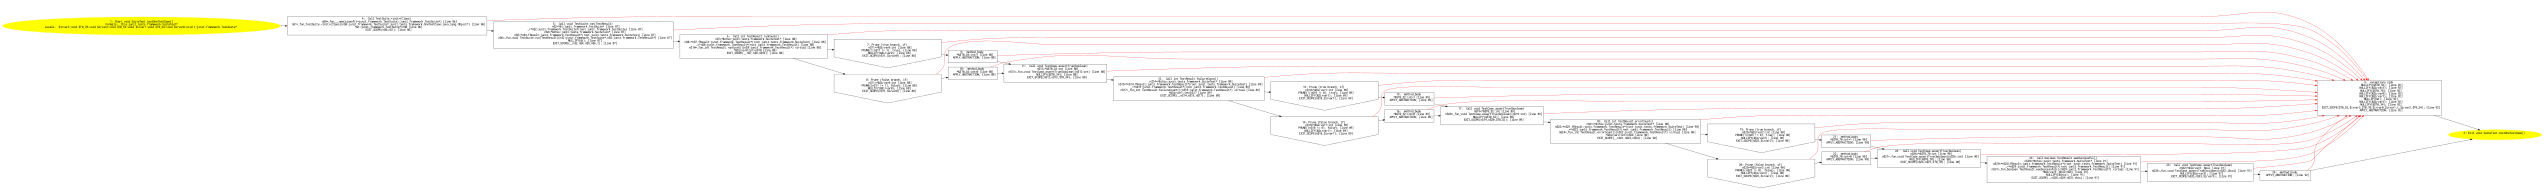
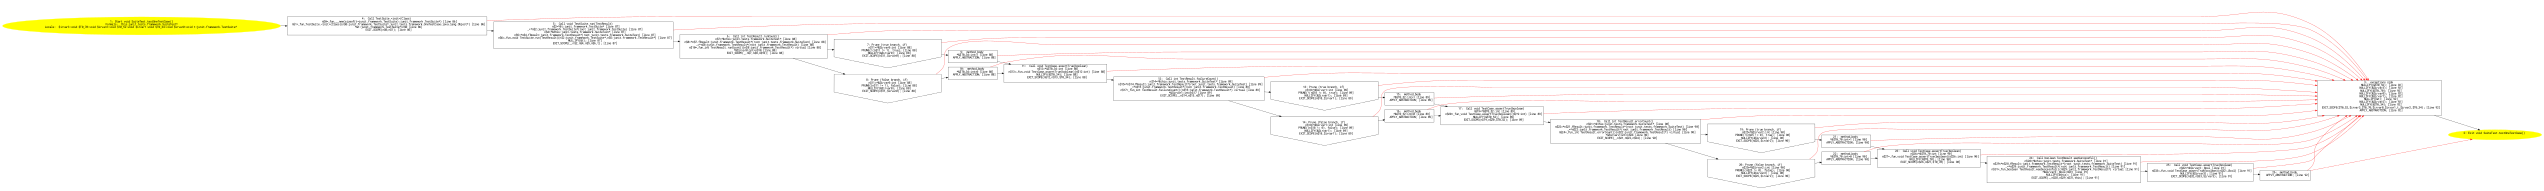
(2391, 155) -> (2391, 155)
